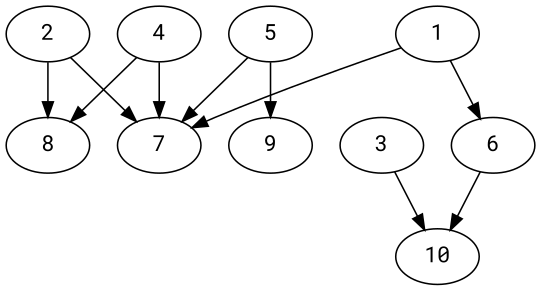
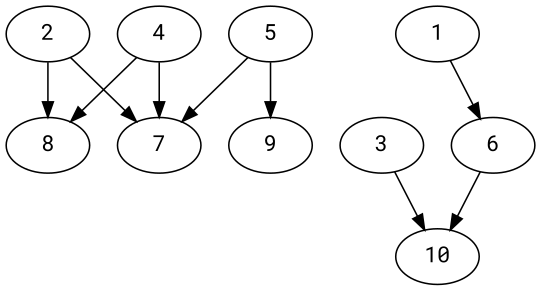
(303, 83) -> none
